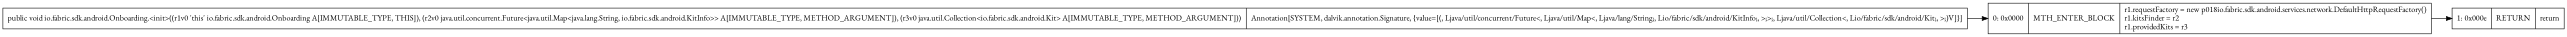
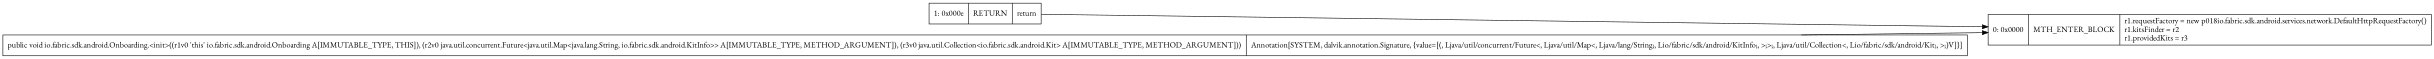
(2439, 18) -> (1512, 21)
